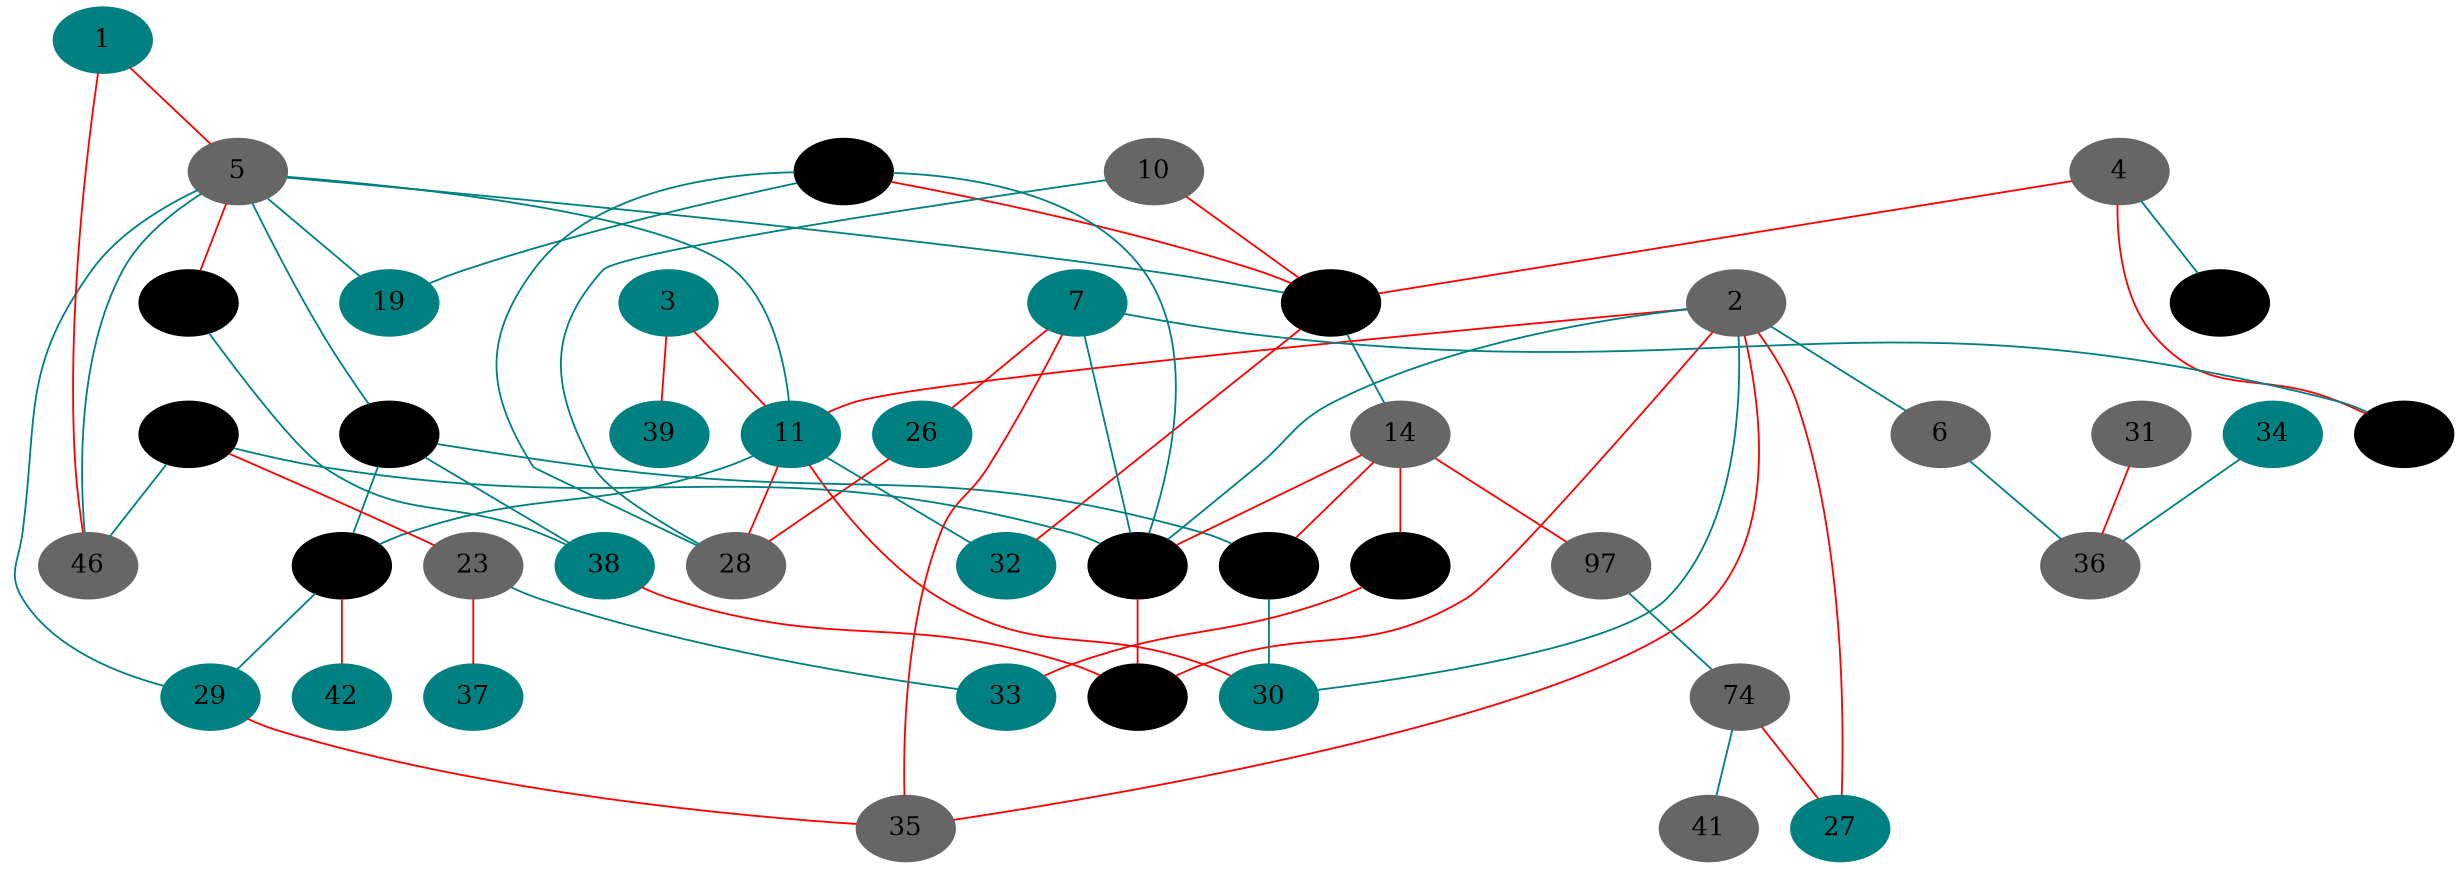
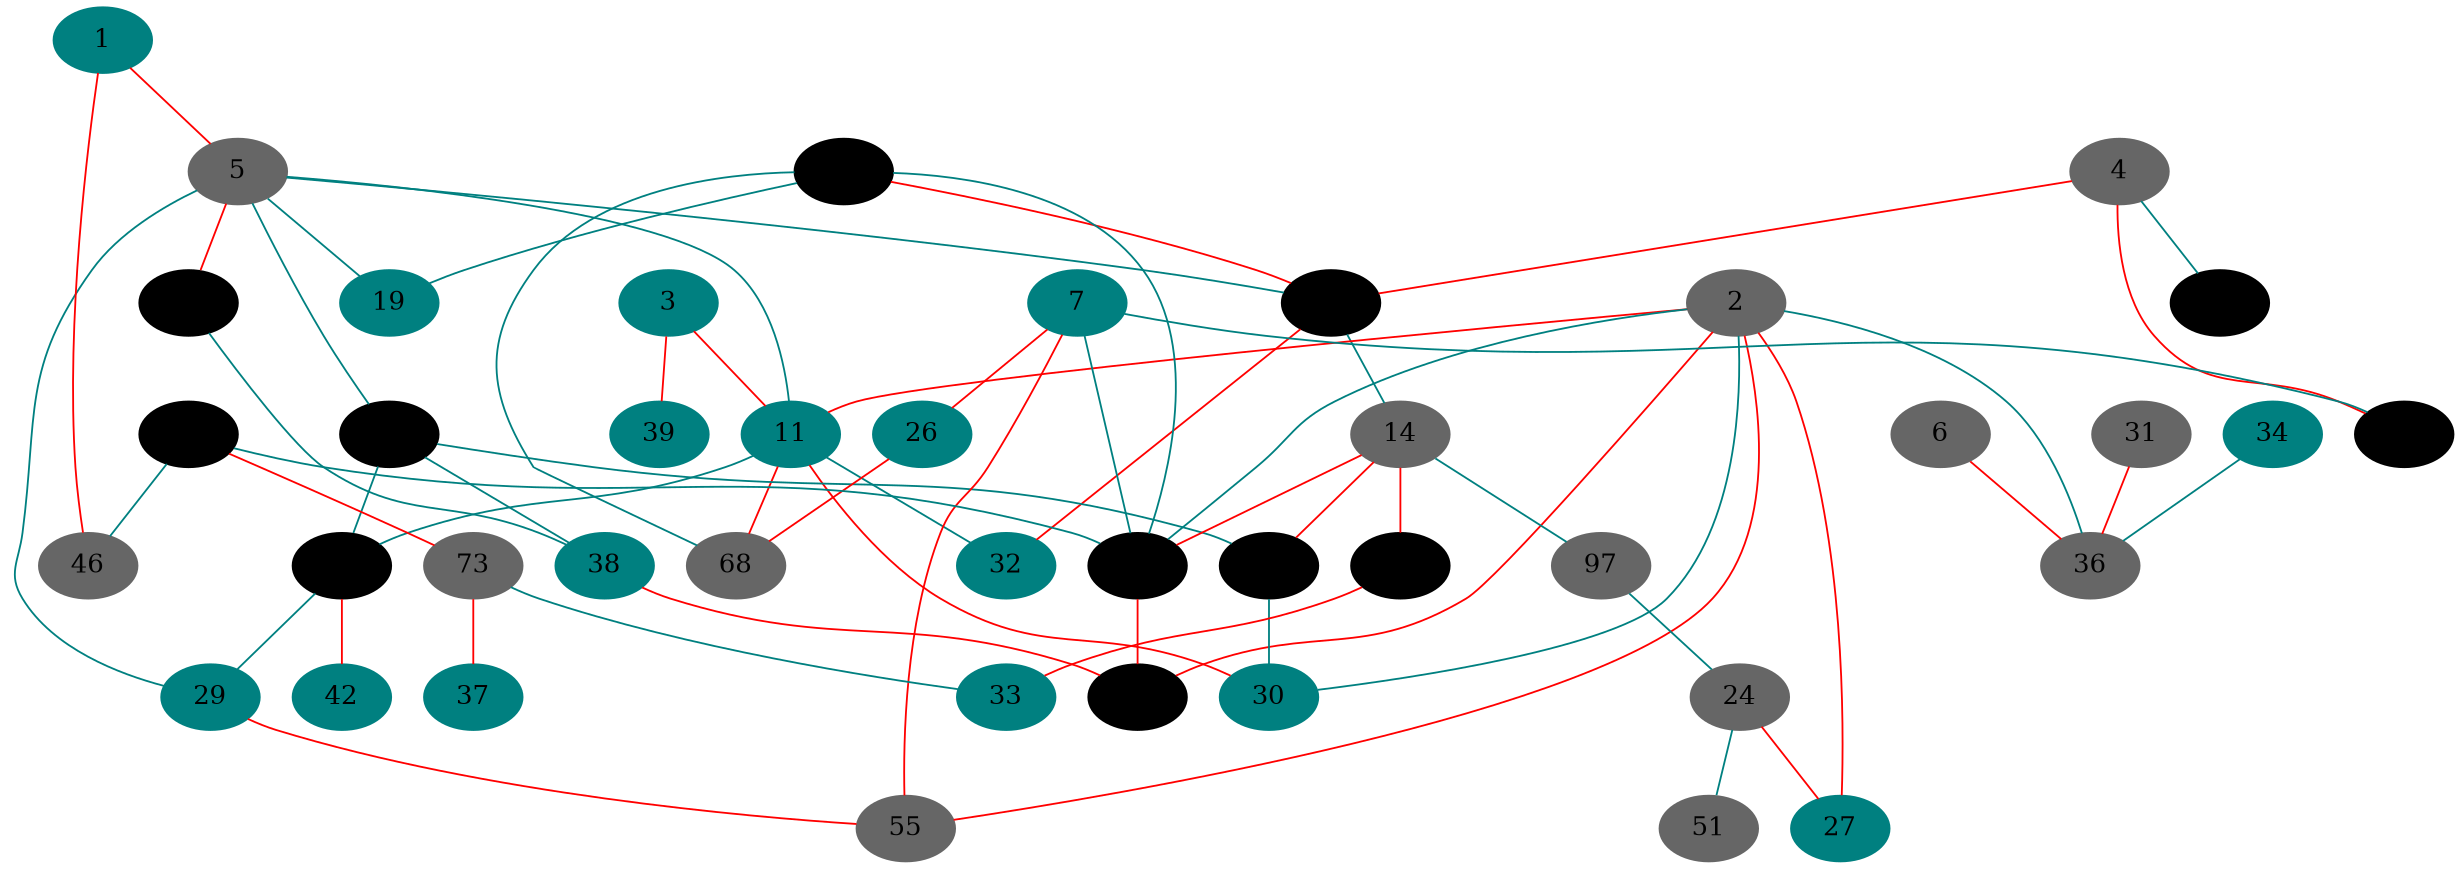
(1154, 172) -> none
(96, 344) -> none
(1838, 369) -> (1970, 376)
(1501, 500) -> (1501, 500)
(2016, 500) -> (2016, 500)
(473, 566) -> (473, 566)
(736, 566) -> (736, 566)
(1740, 697) -> (1740, 697)
(906, 829) -> (906, 829)
(1709, 829) -> (1709, 829)
